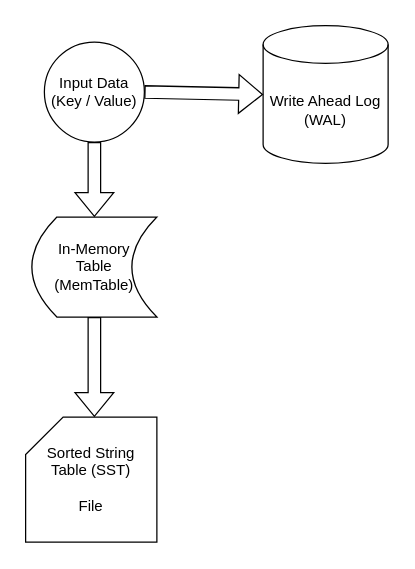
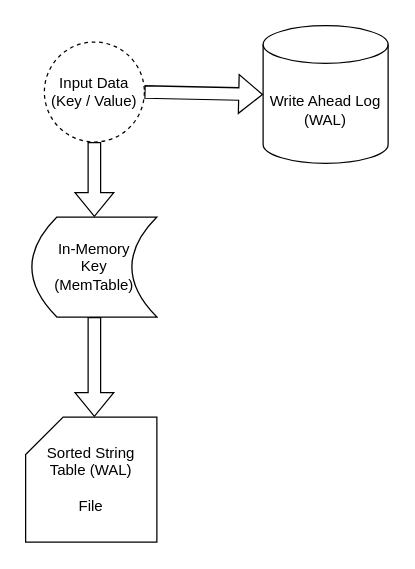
(94, 92) -> (94, 92)
(94, 267) -> (94, 267)
(91, 479) -> (91, 479)
